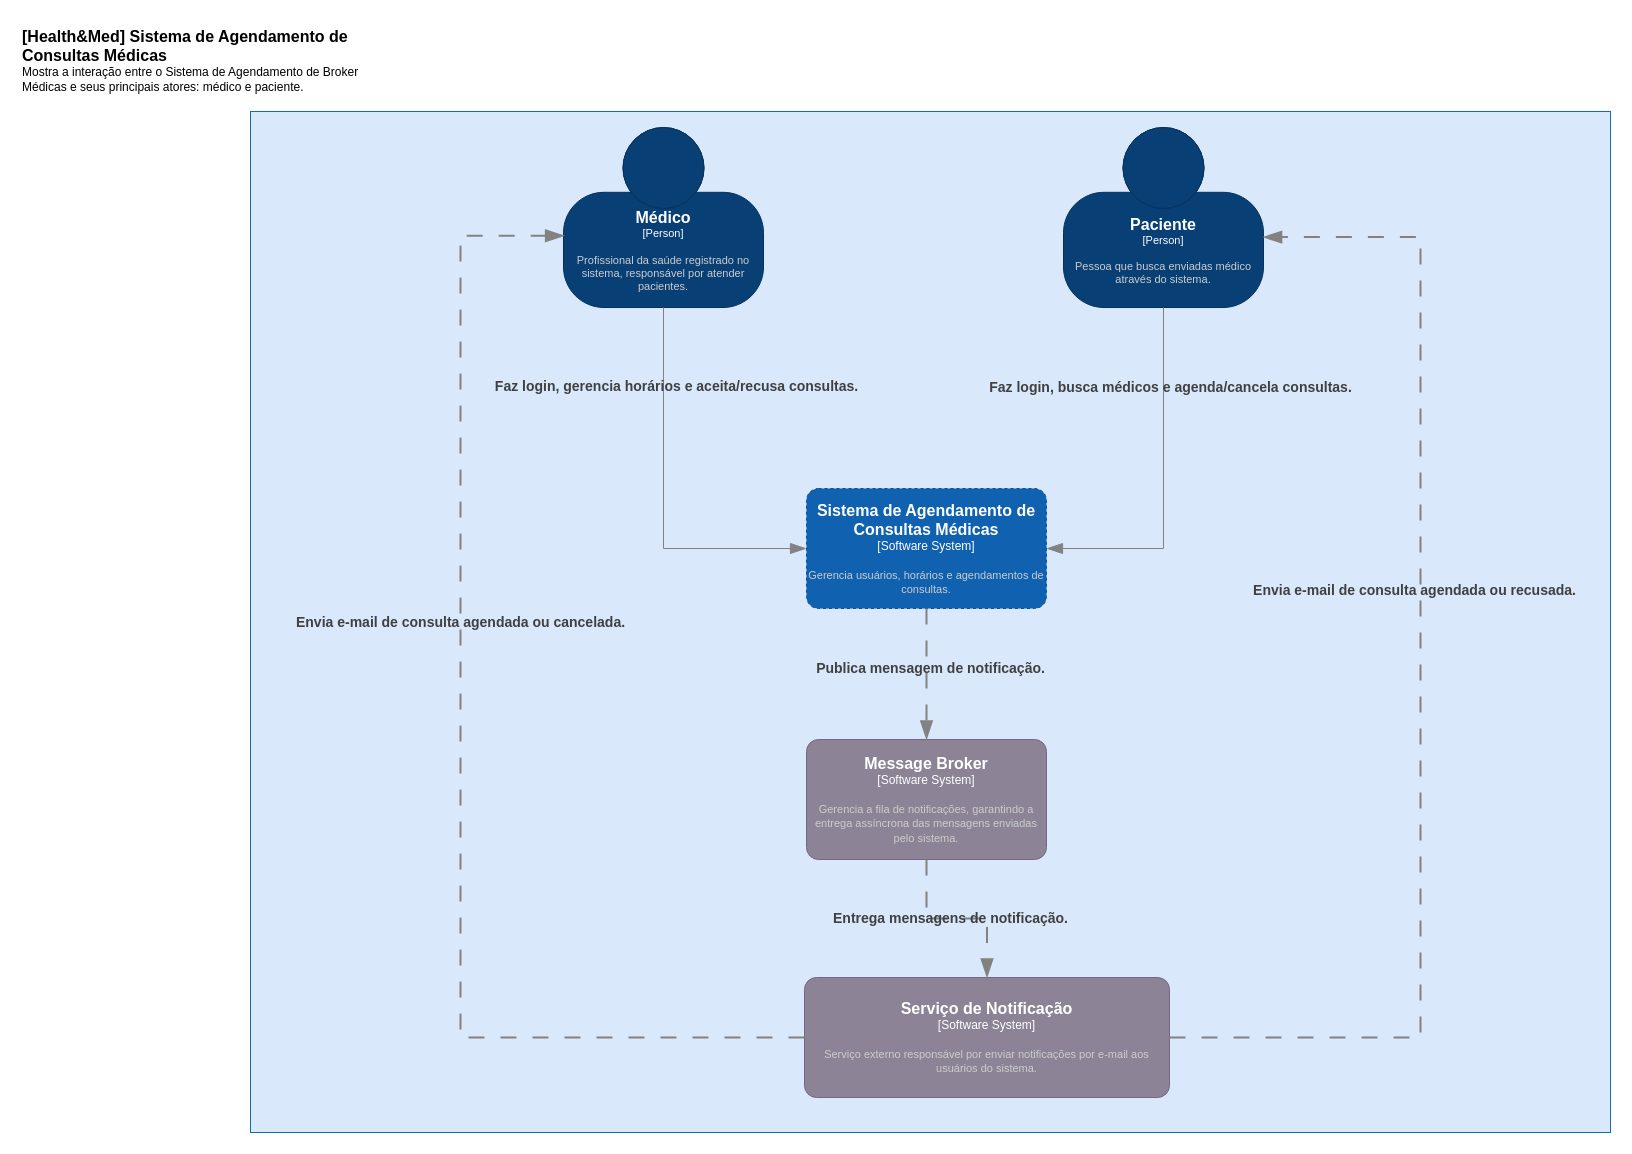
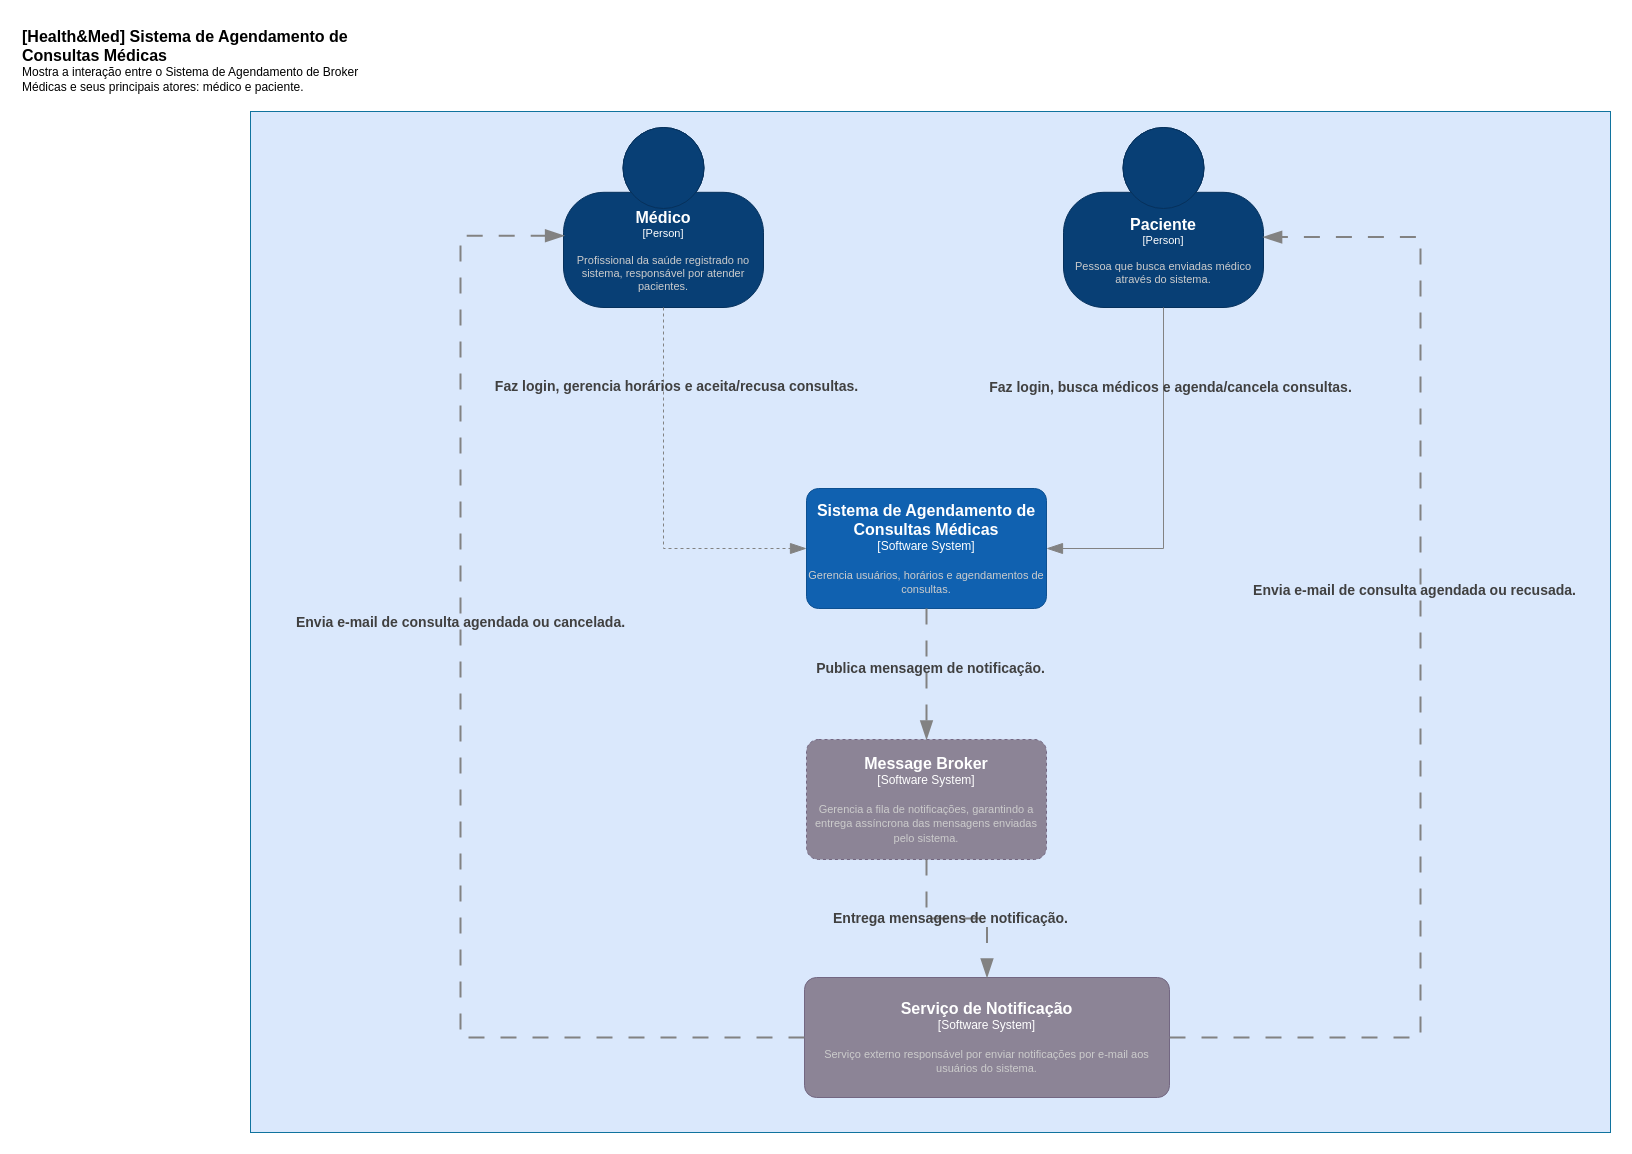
(664, 492) -> (664, 492)
(927, 549) -> (927, 549)
(927, 800) -> (927, 800)
